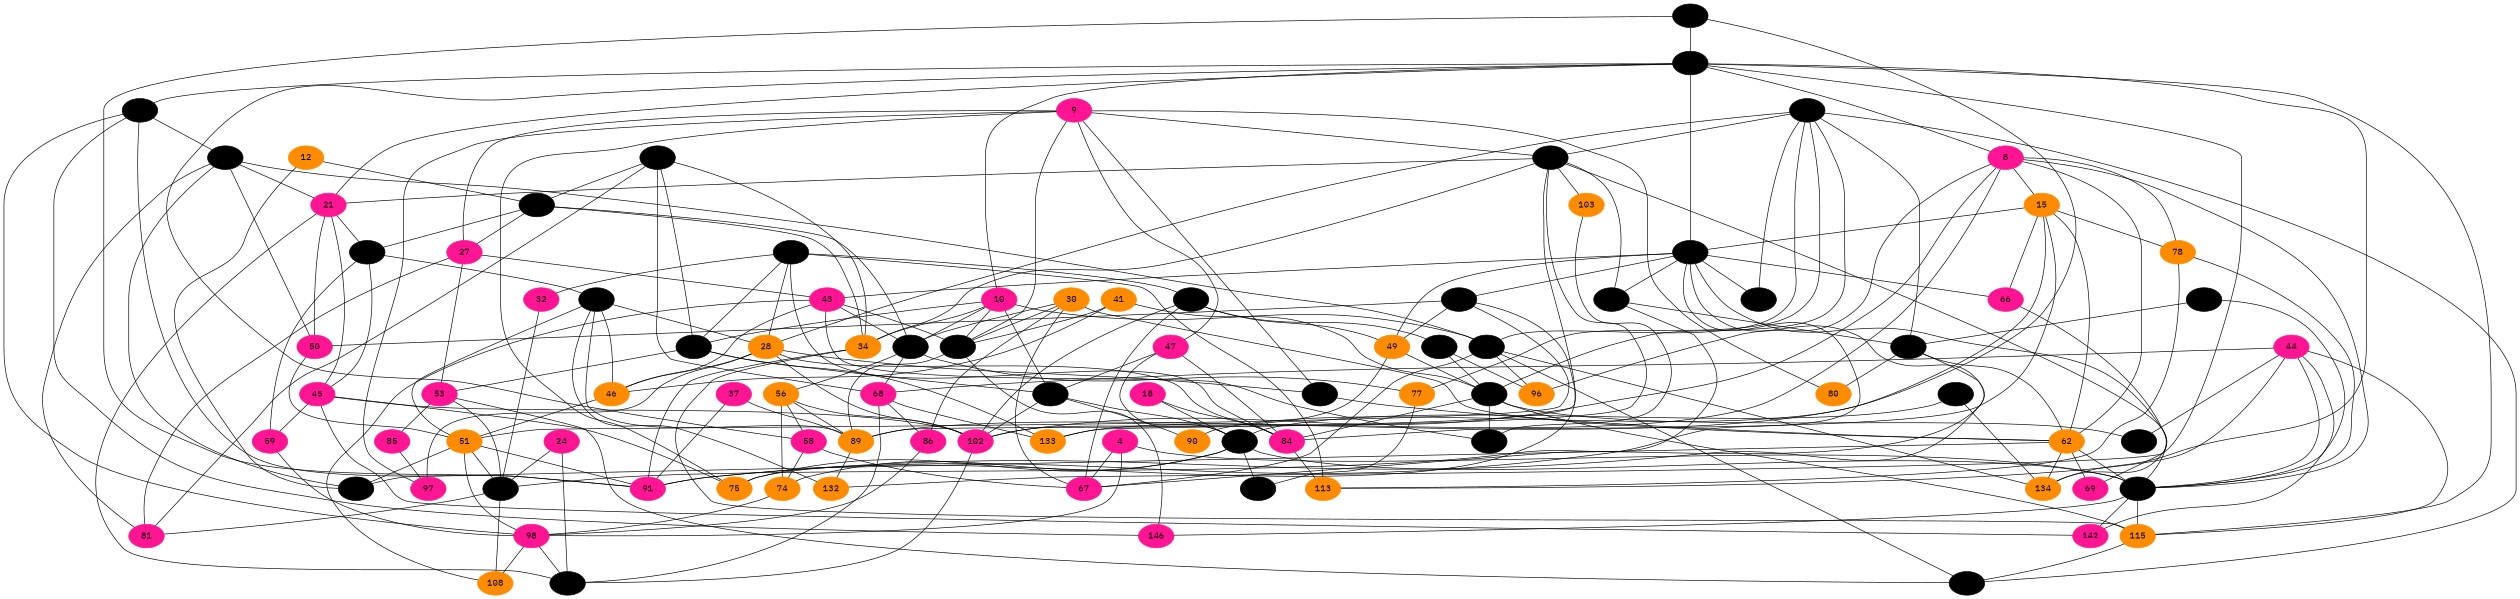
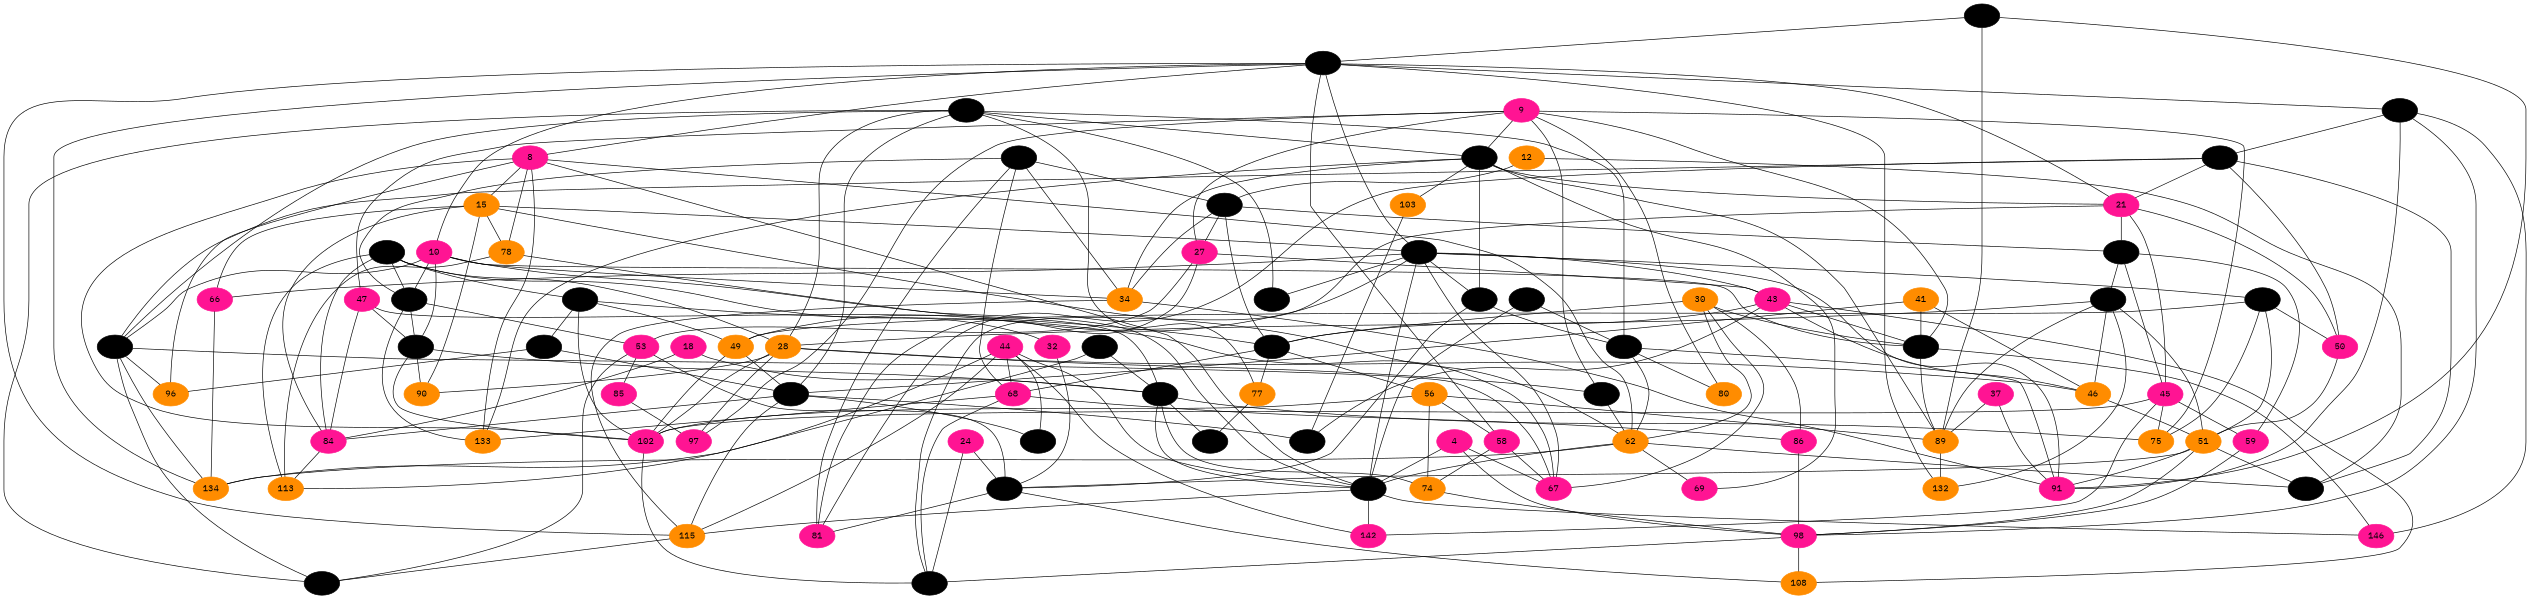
(1021, 366) -> (639, 377)
